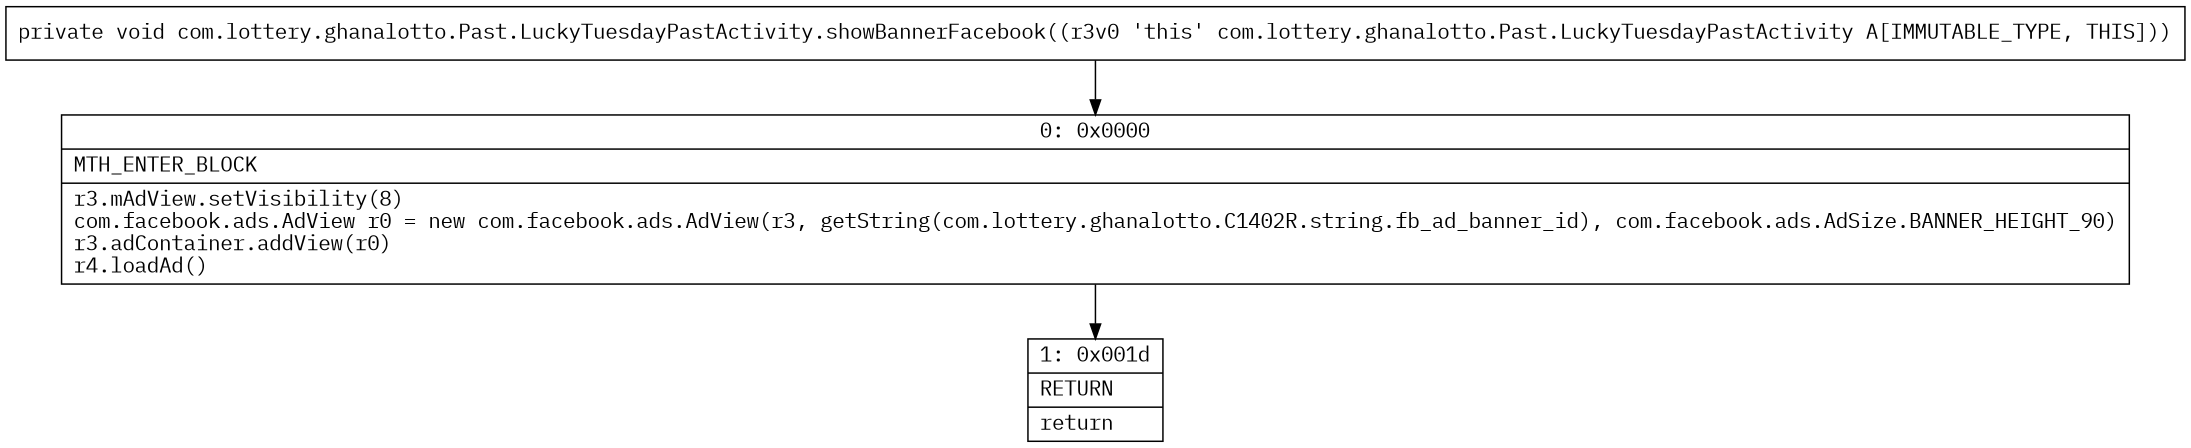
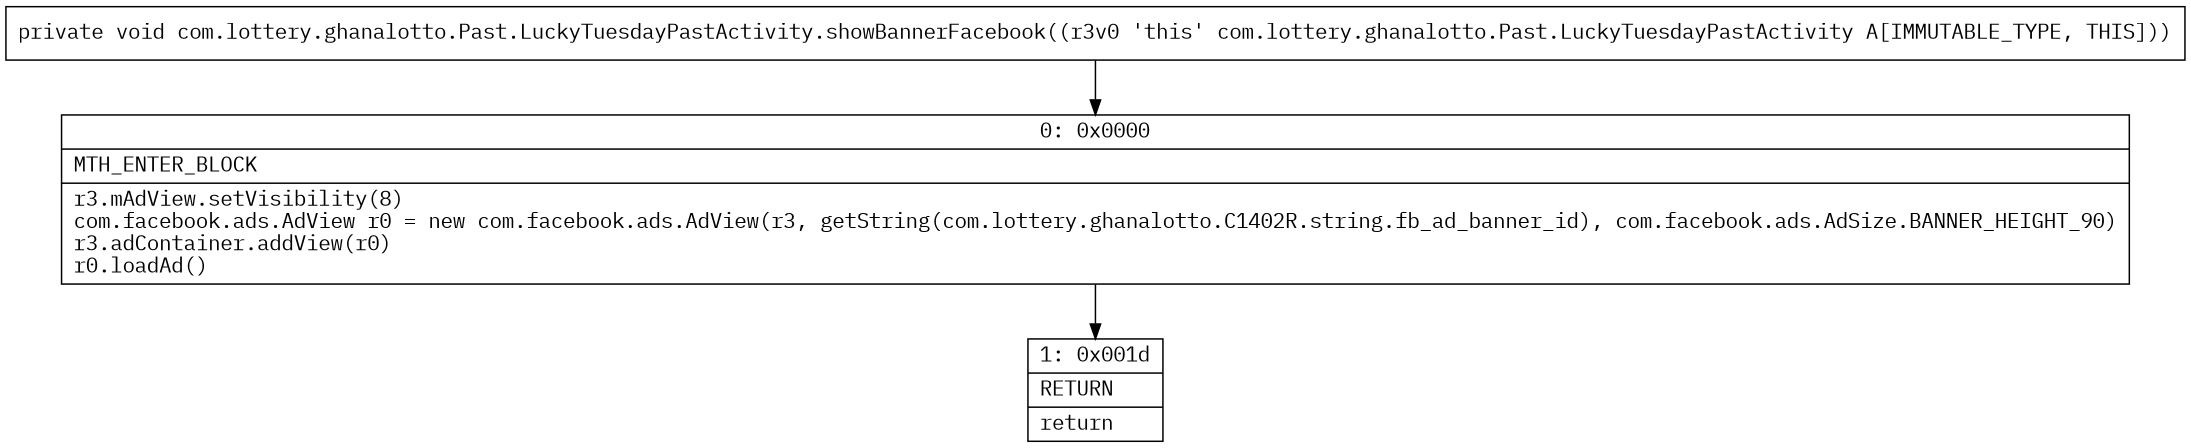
(141, 266) -> (141, 266)
